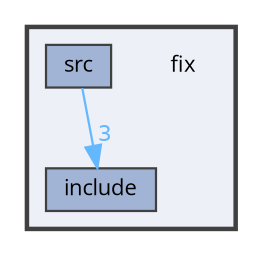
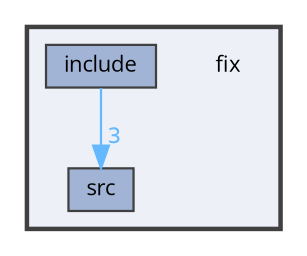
(88, 117) -> (101, 117)
